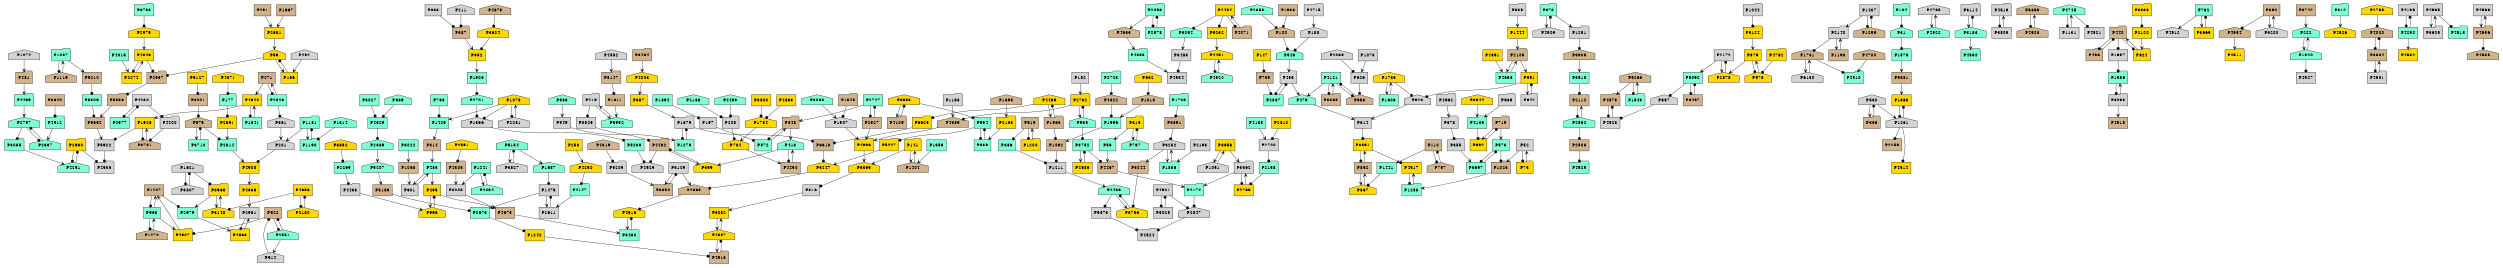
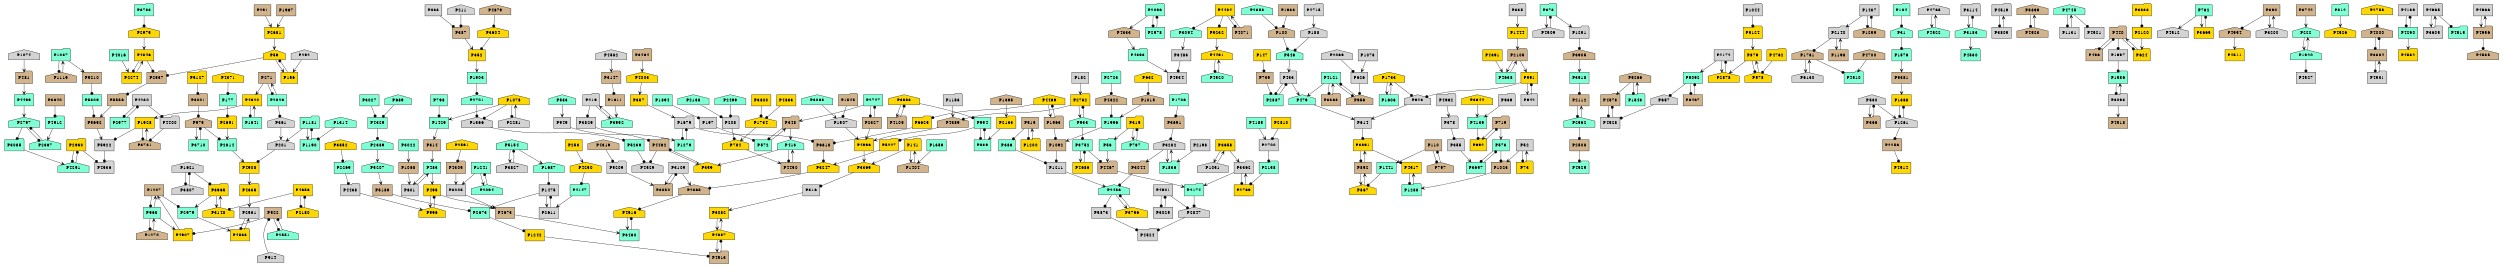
(1905, 144) -> (1896, 155)
(1135, 189) -> (1127, 179)
(278, 245) -> none
